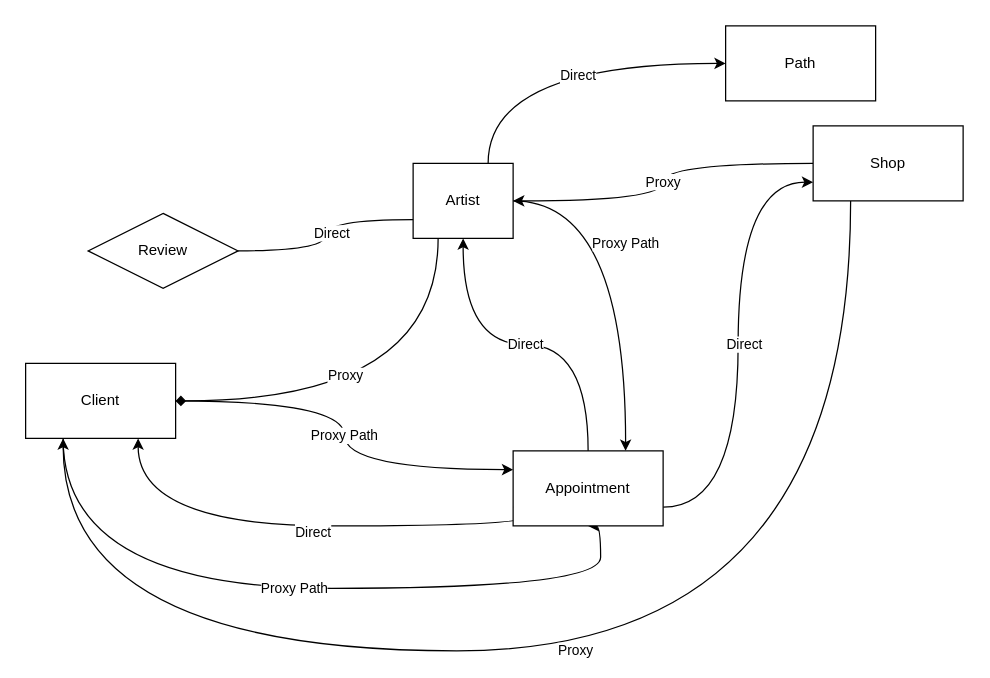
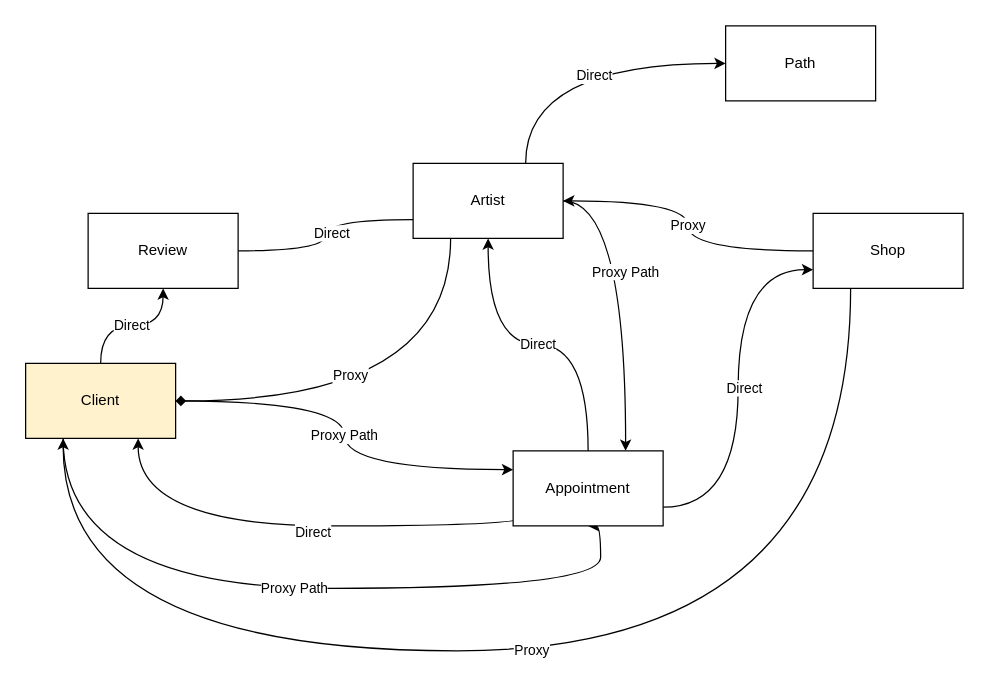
(888, 163) -> (888, 251)
(463, 201) -> (488, 201)
(163, 251) -> (163, 251)
none -> (128, 326)
(101, 401) -> (101, 401)
